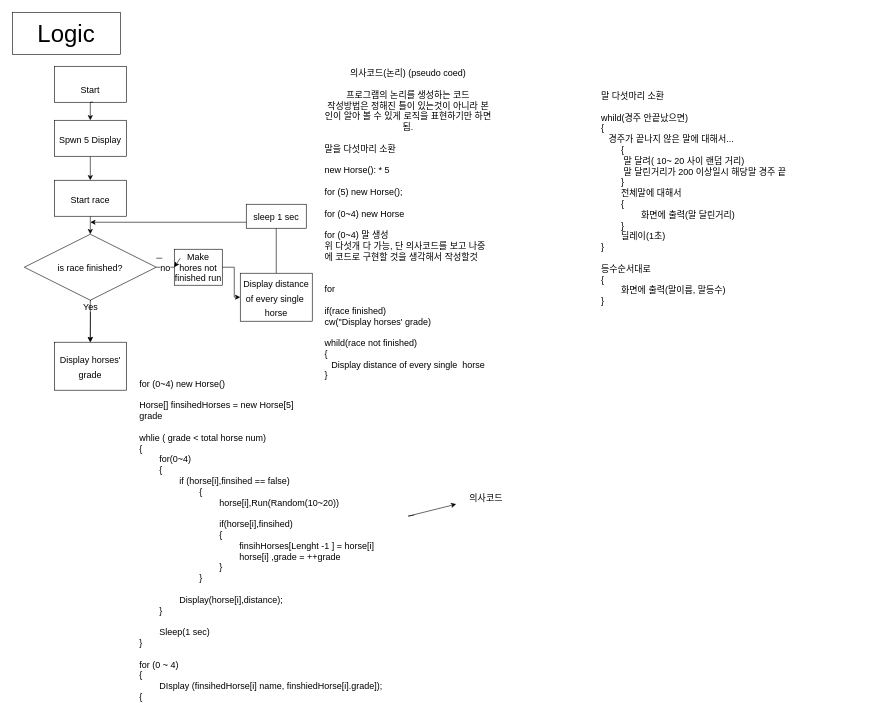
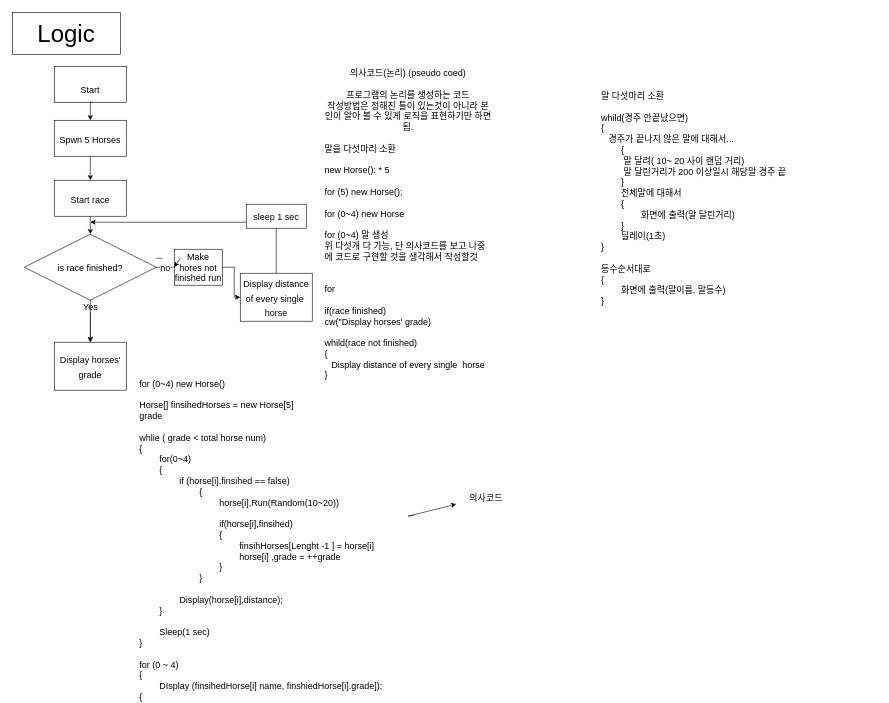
(90, 138) -> (90, 138)
